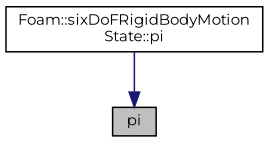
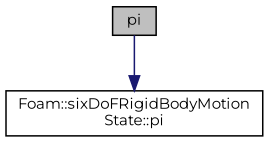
(134, 72) -> (134, 55)
